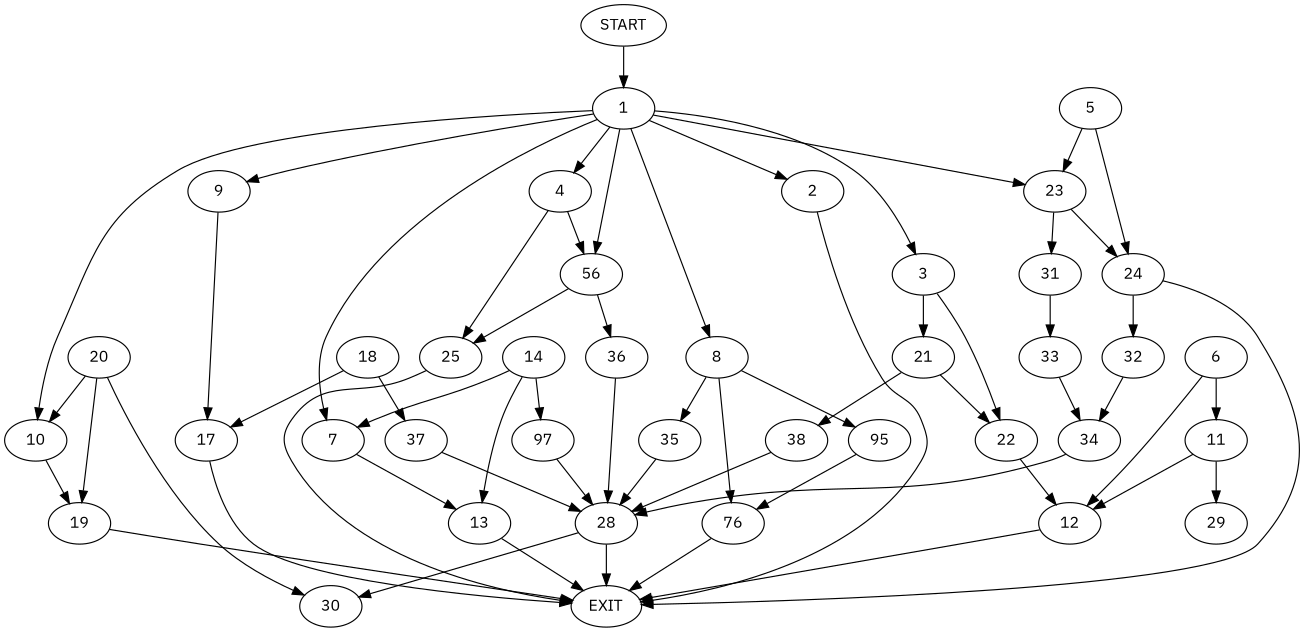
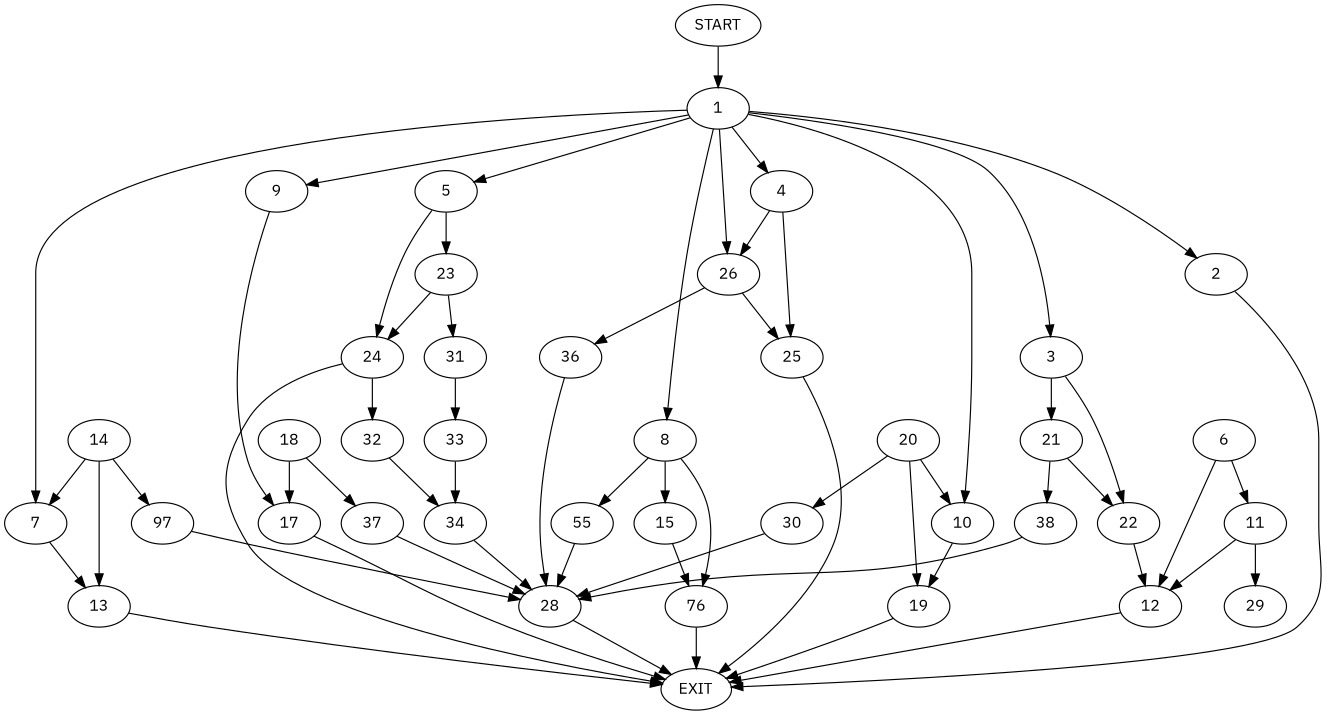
(833, 149) -> (588, 148)
(591, 274) -> (729, 274)
(670, 440) -> (582, 523)
(880, 440) -> (665, 523)
(474, 563) -> (672, 564)
